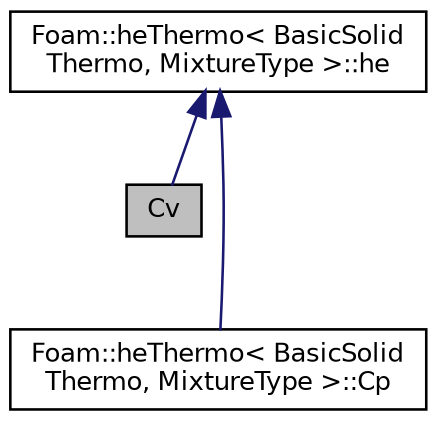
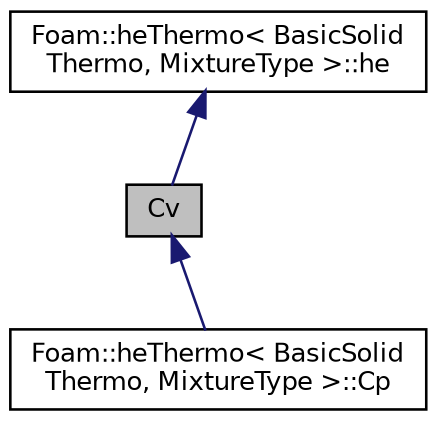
(224, 224) -> (193, 295)
